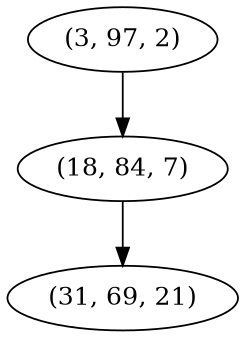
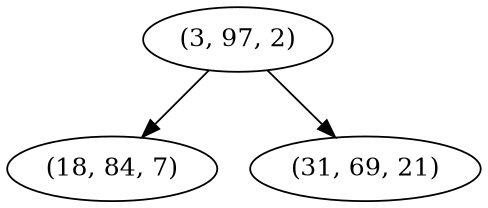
(123, 225) -> (295, 97)
